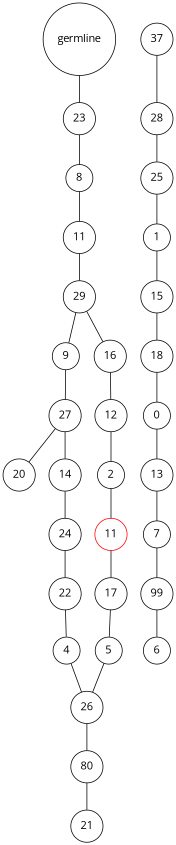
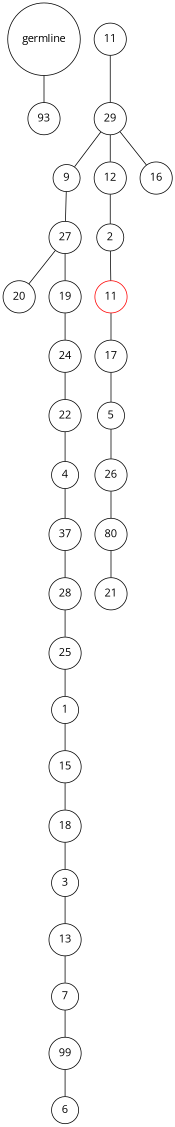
(79, 119) -> (44, 119)
(79, 178) -> none
(111, 386) -> (110, 148)
(157, 416) -> (65, 883)
(65, 475) -> (65, 297)
(76, 678) -> (65, 503)
